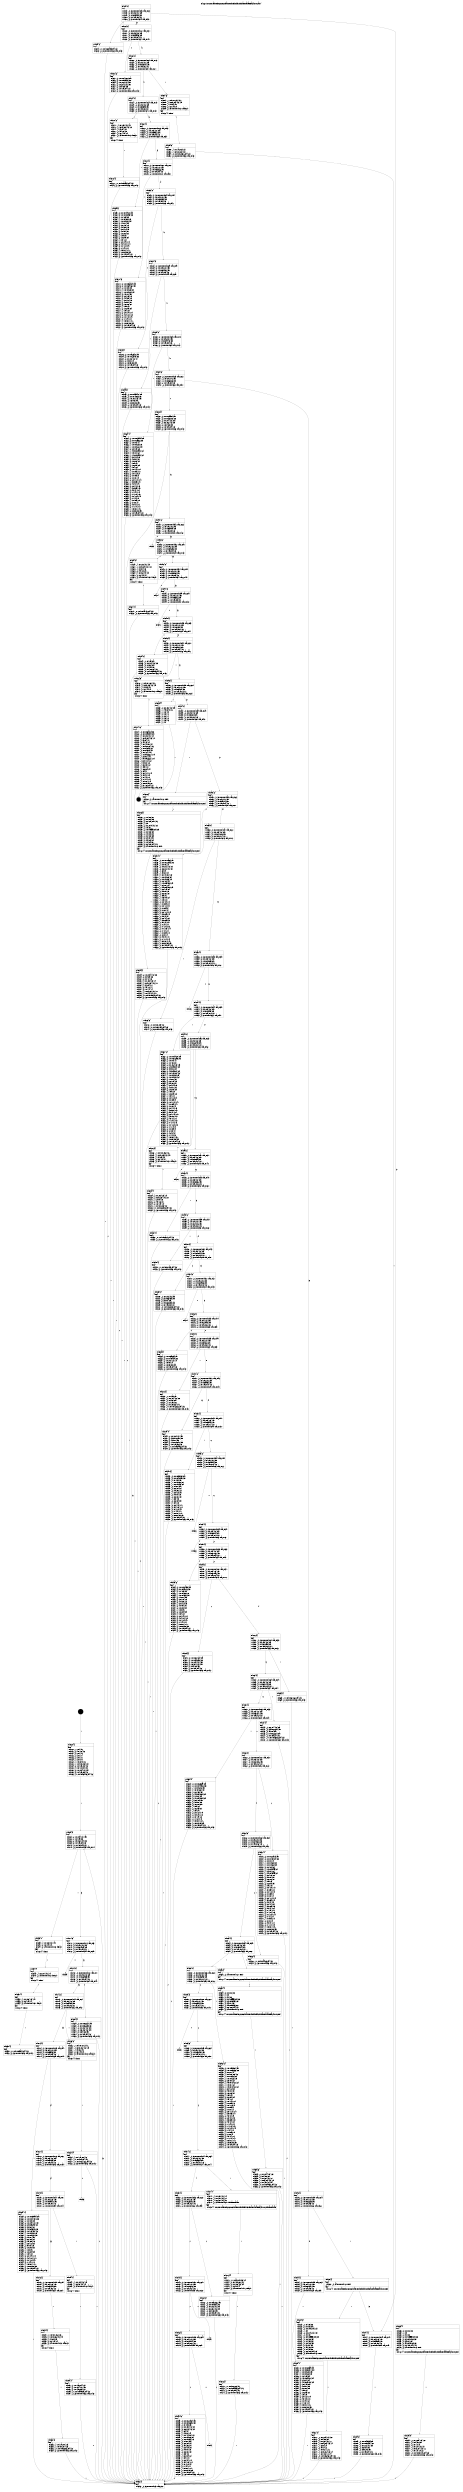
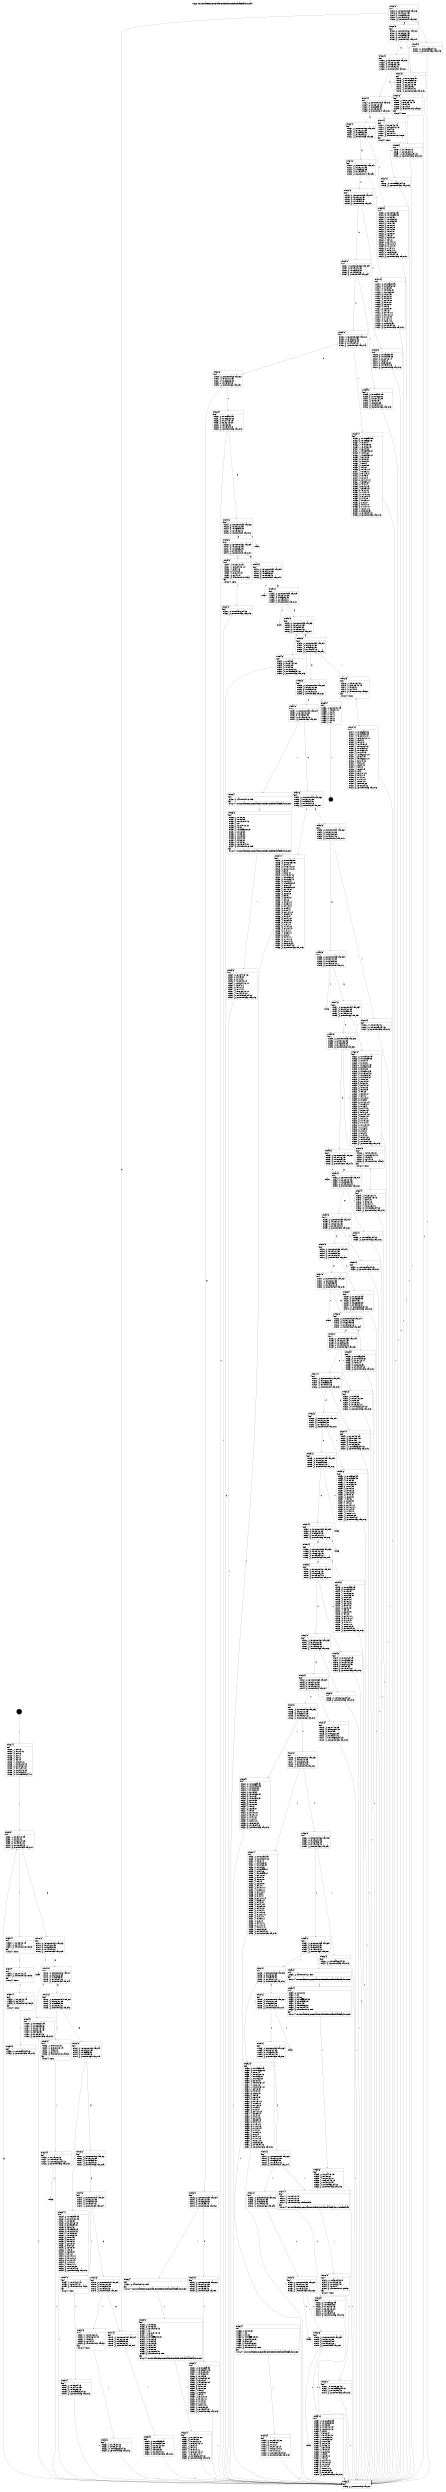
(366, 2311) -> (113, 2312)
